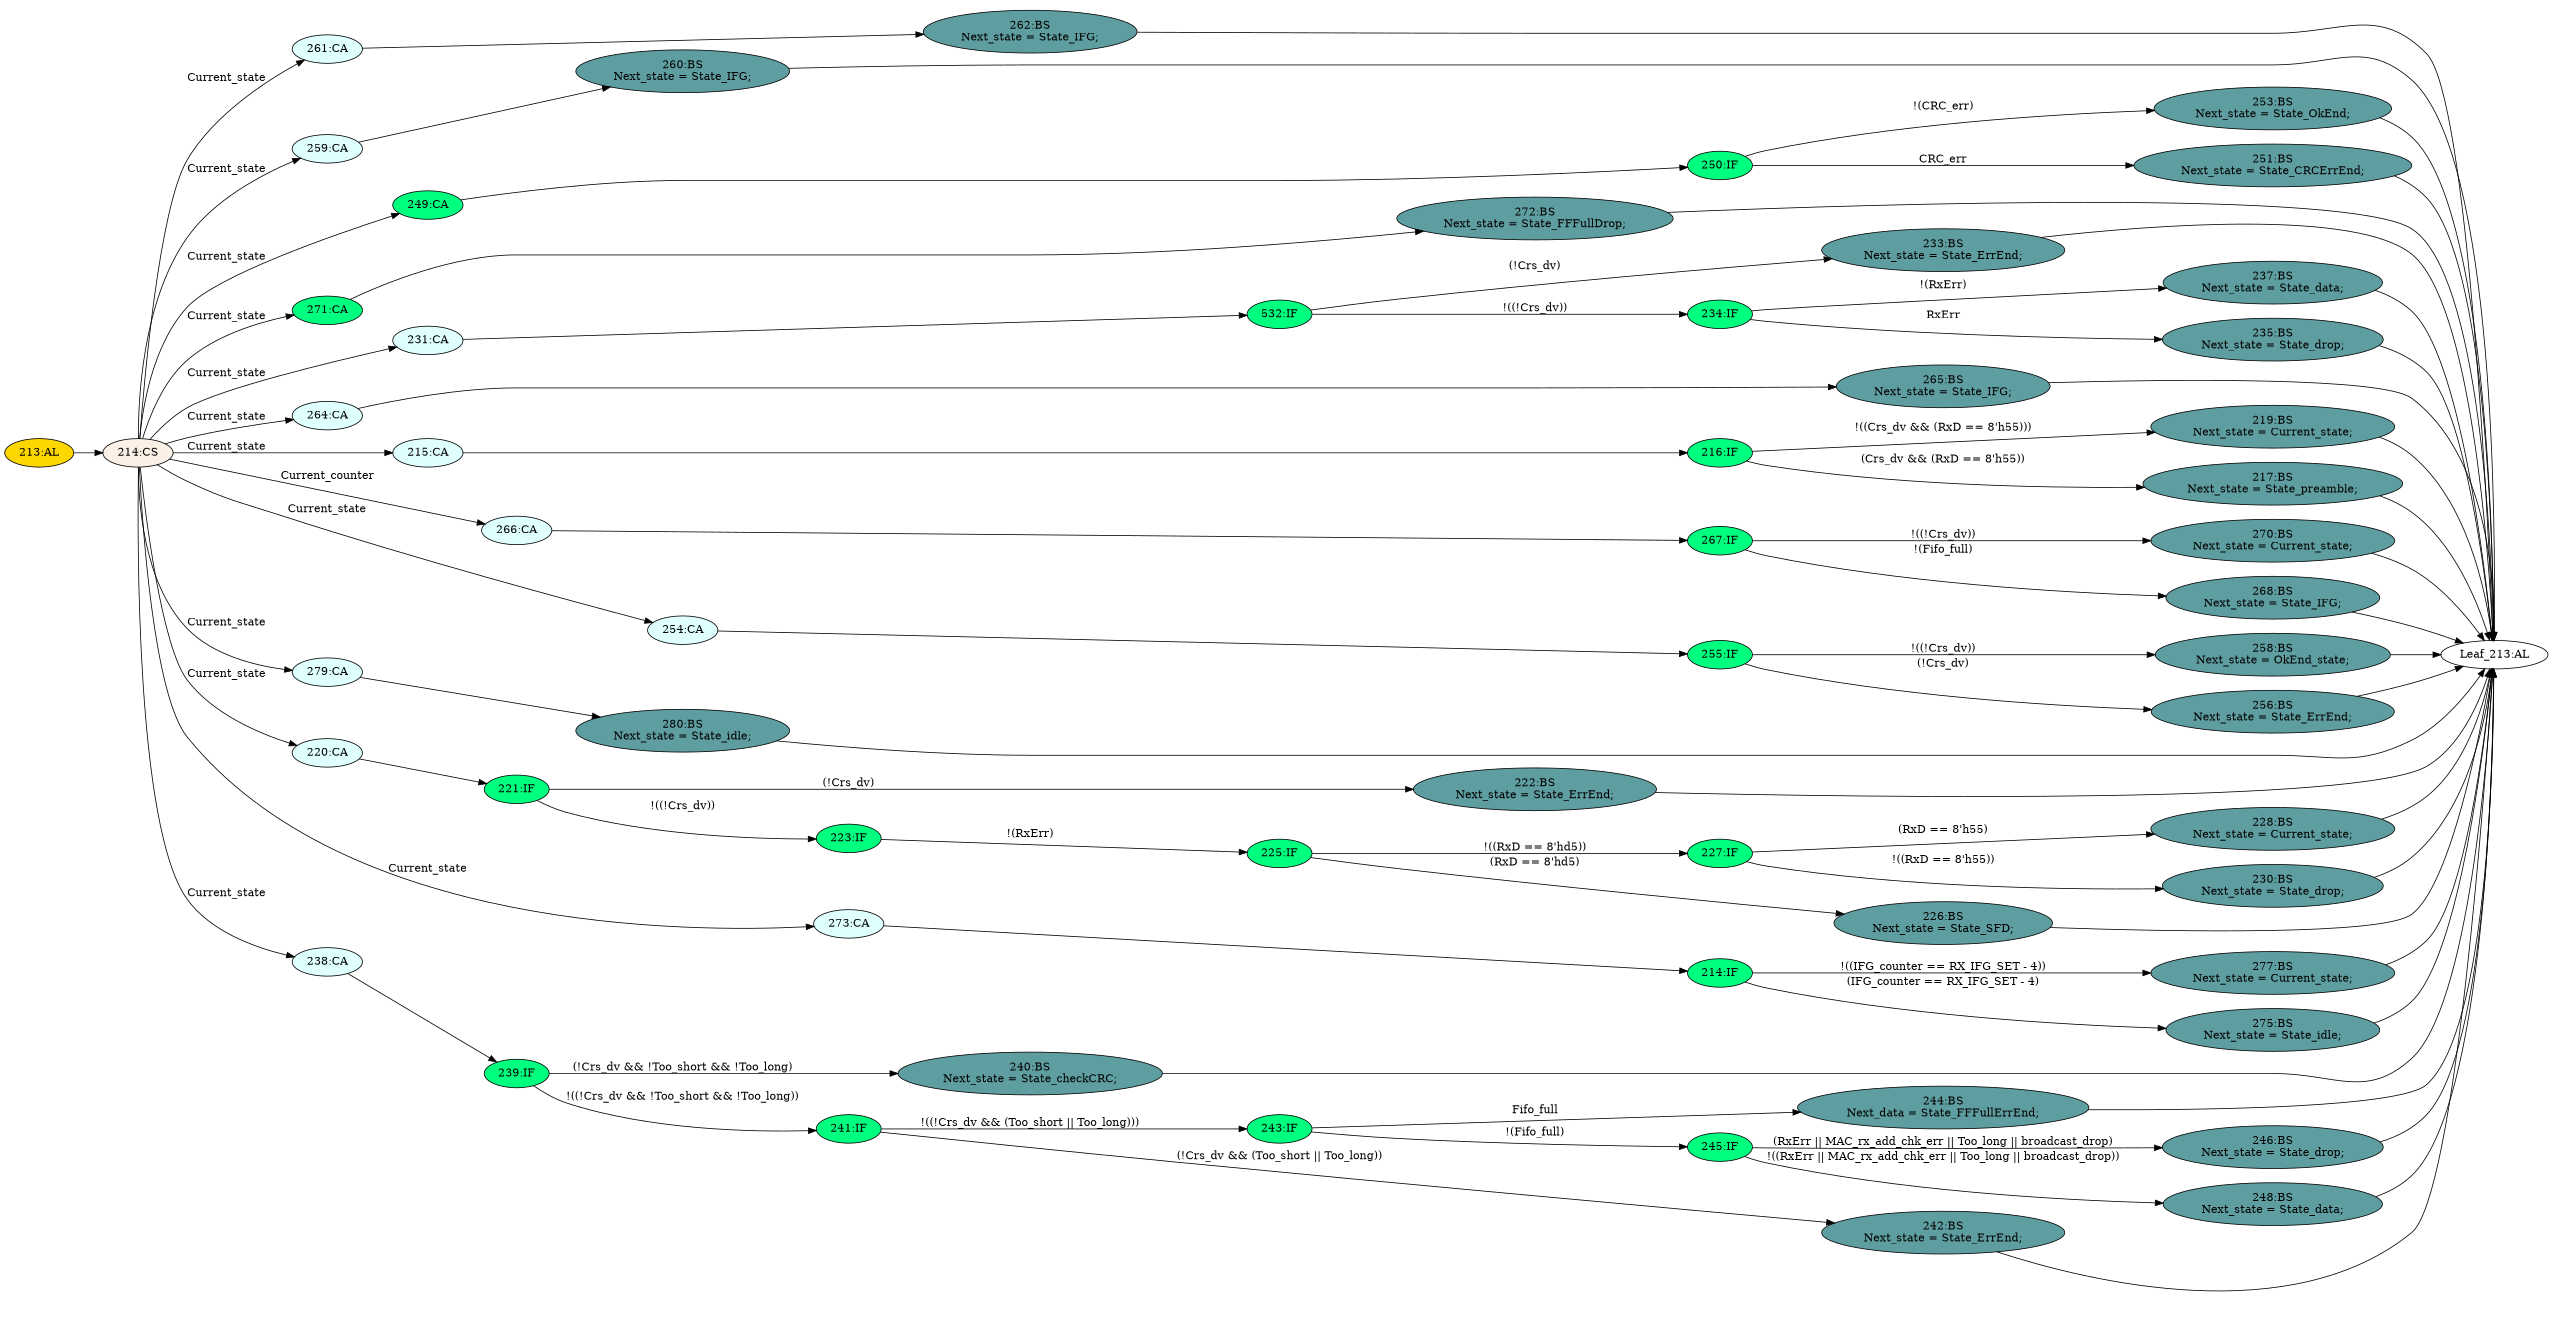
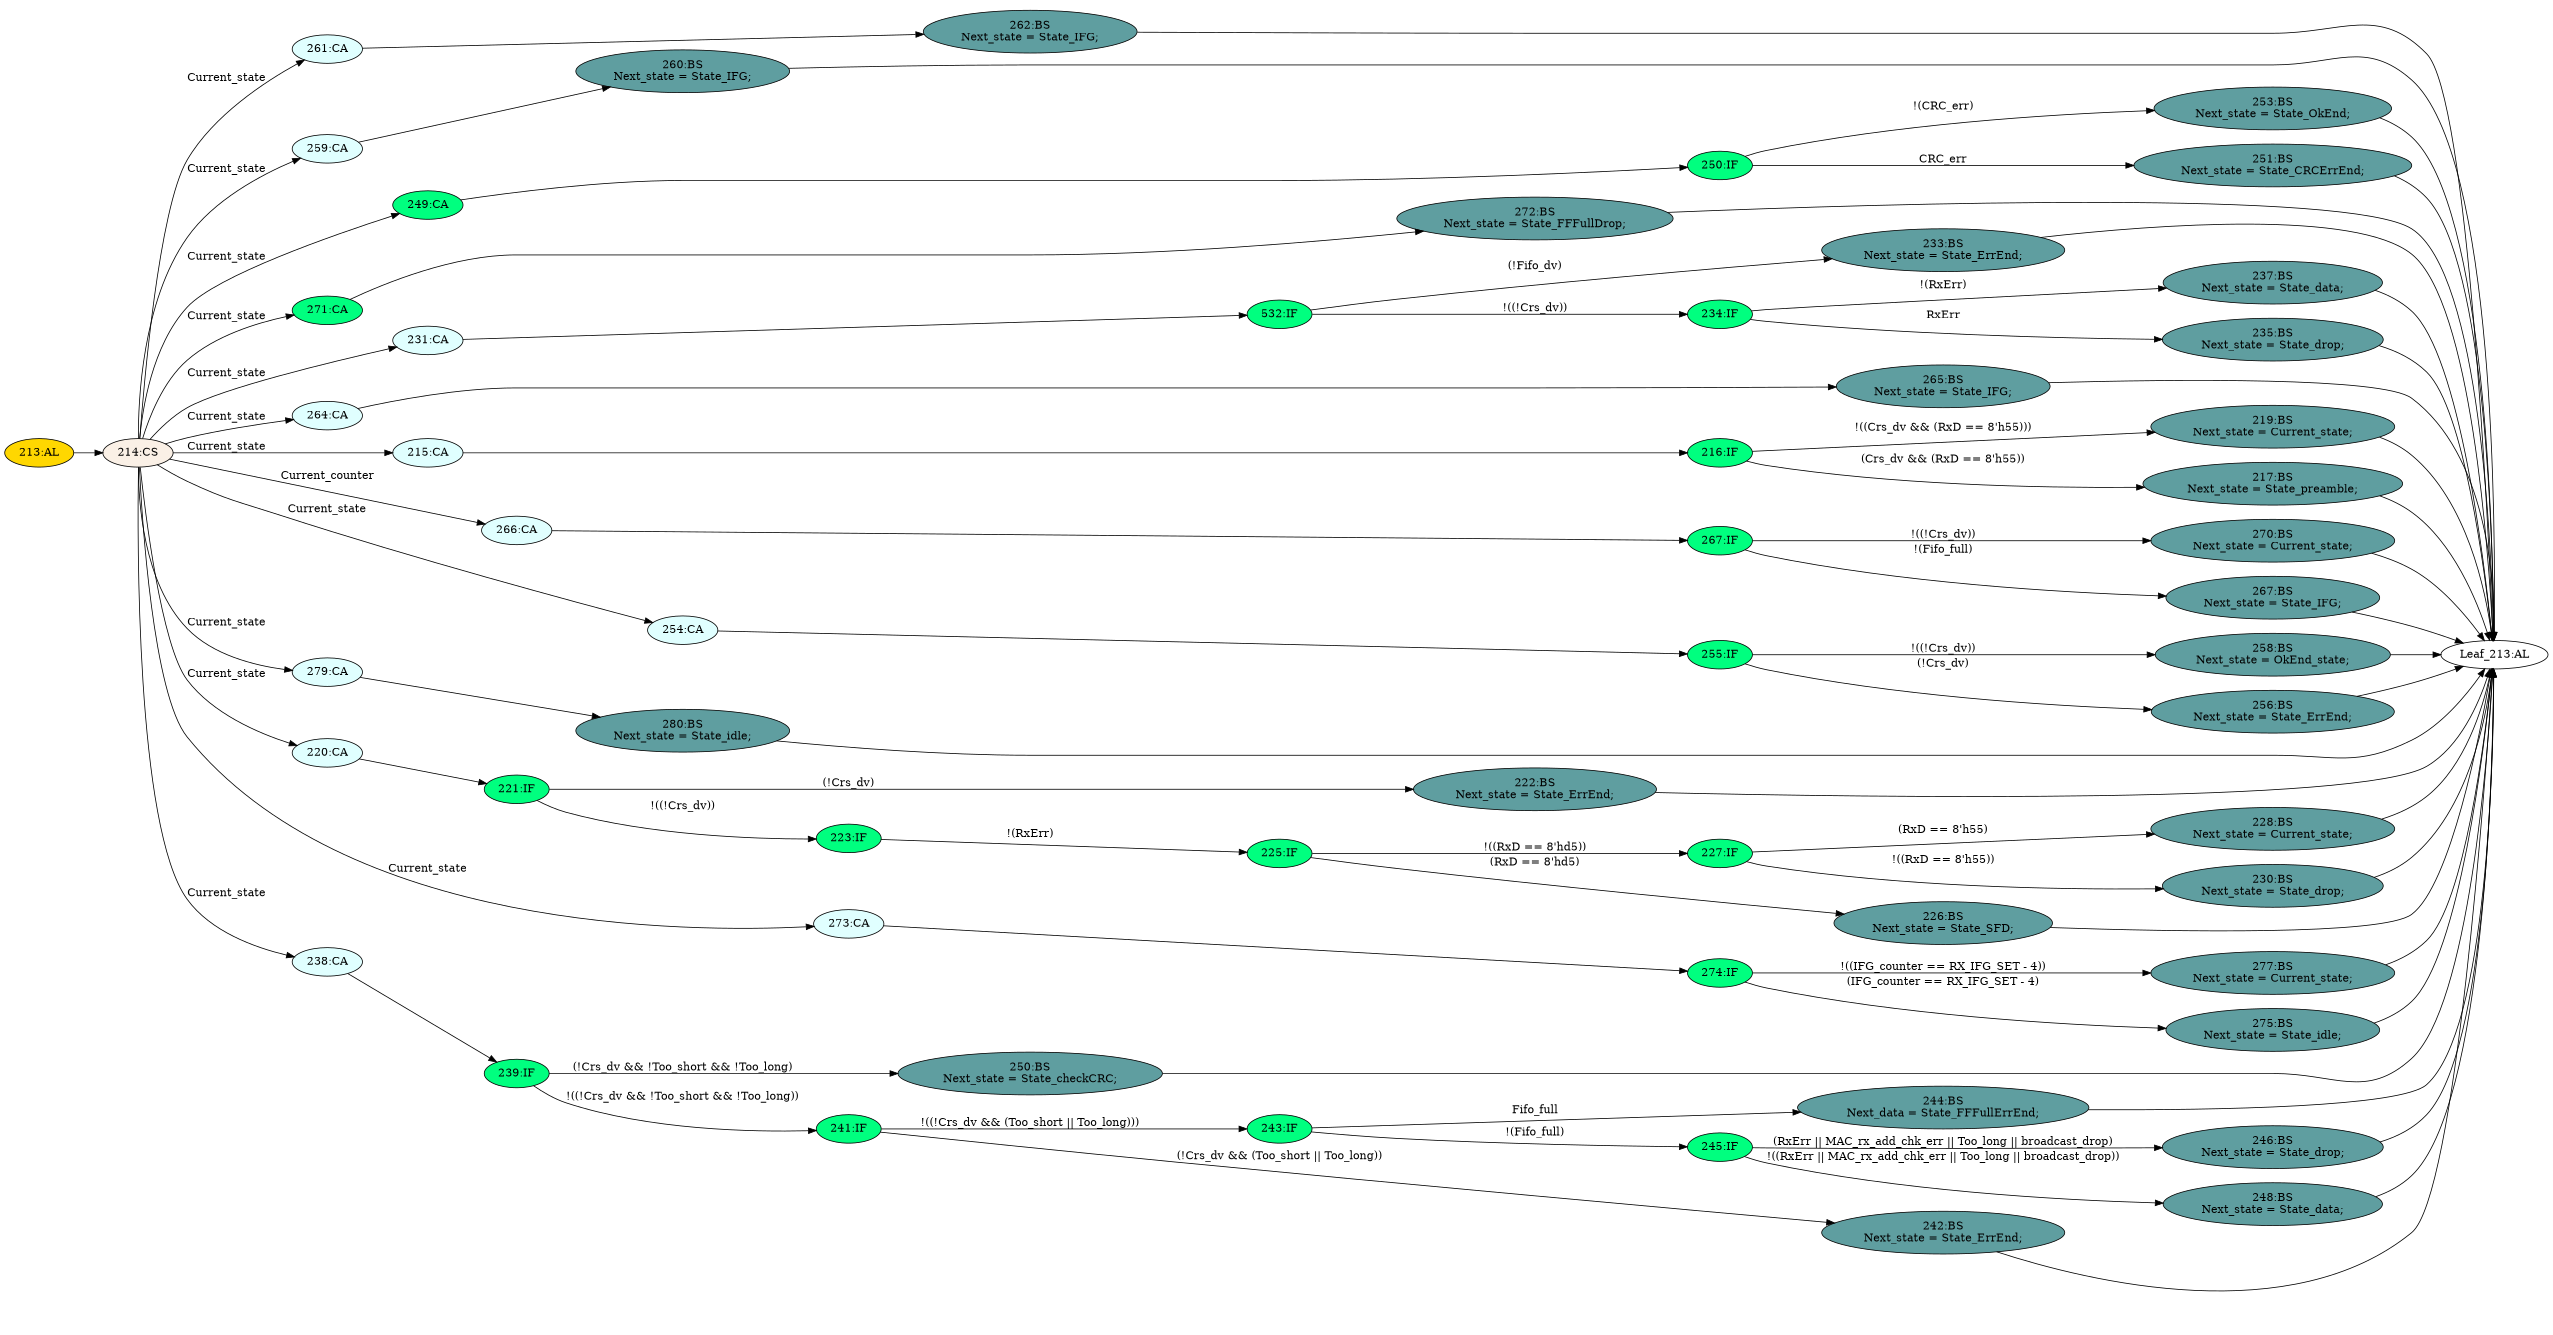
(1535, 266) -> (1535, 266)
(2273, 598) -> (2273, 598)
(1720, 973) -> (1720, 973)
(1030, 1074) -> (1030, 1074)
